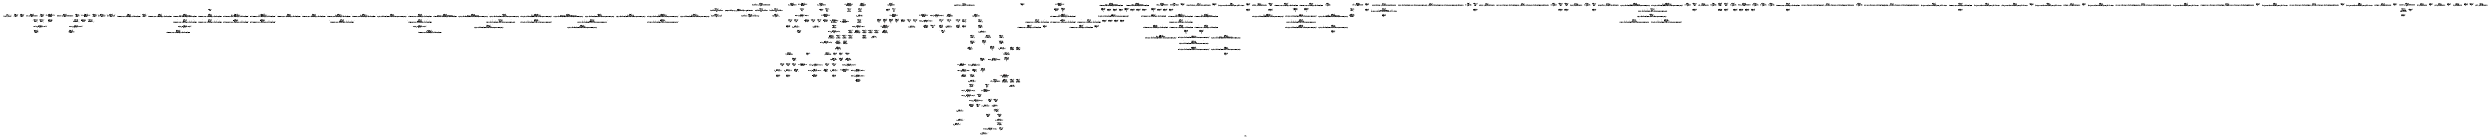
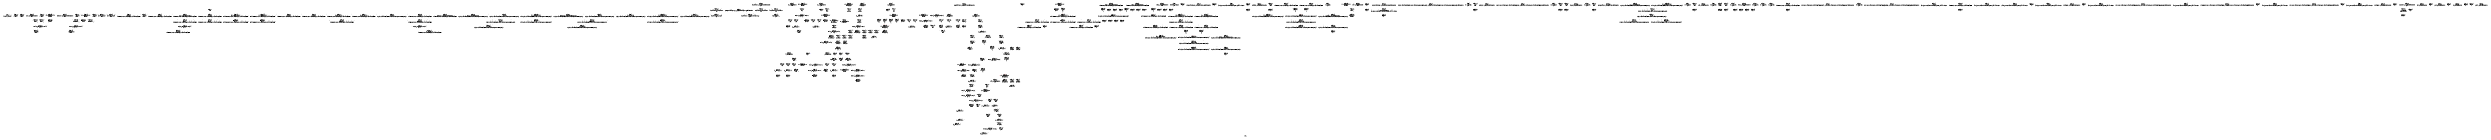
none -> (1346, 5)
